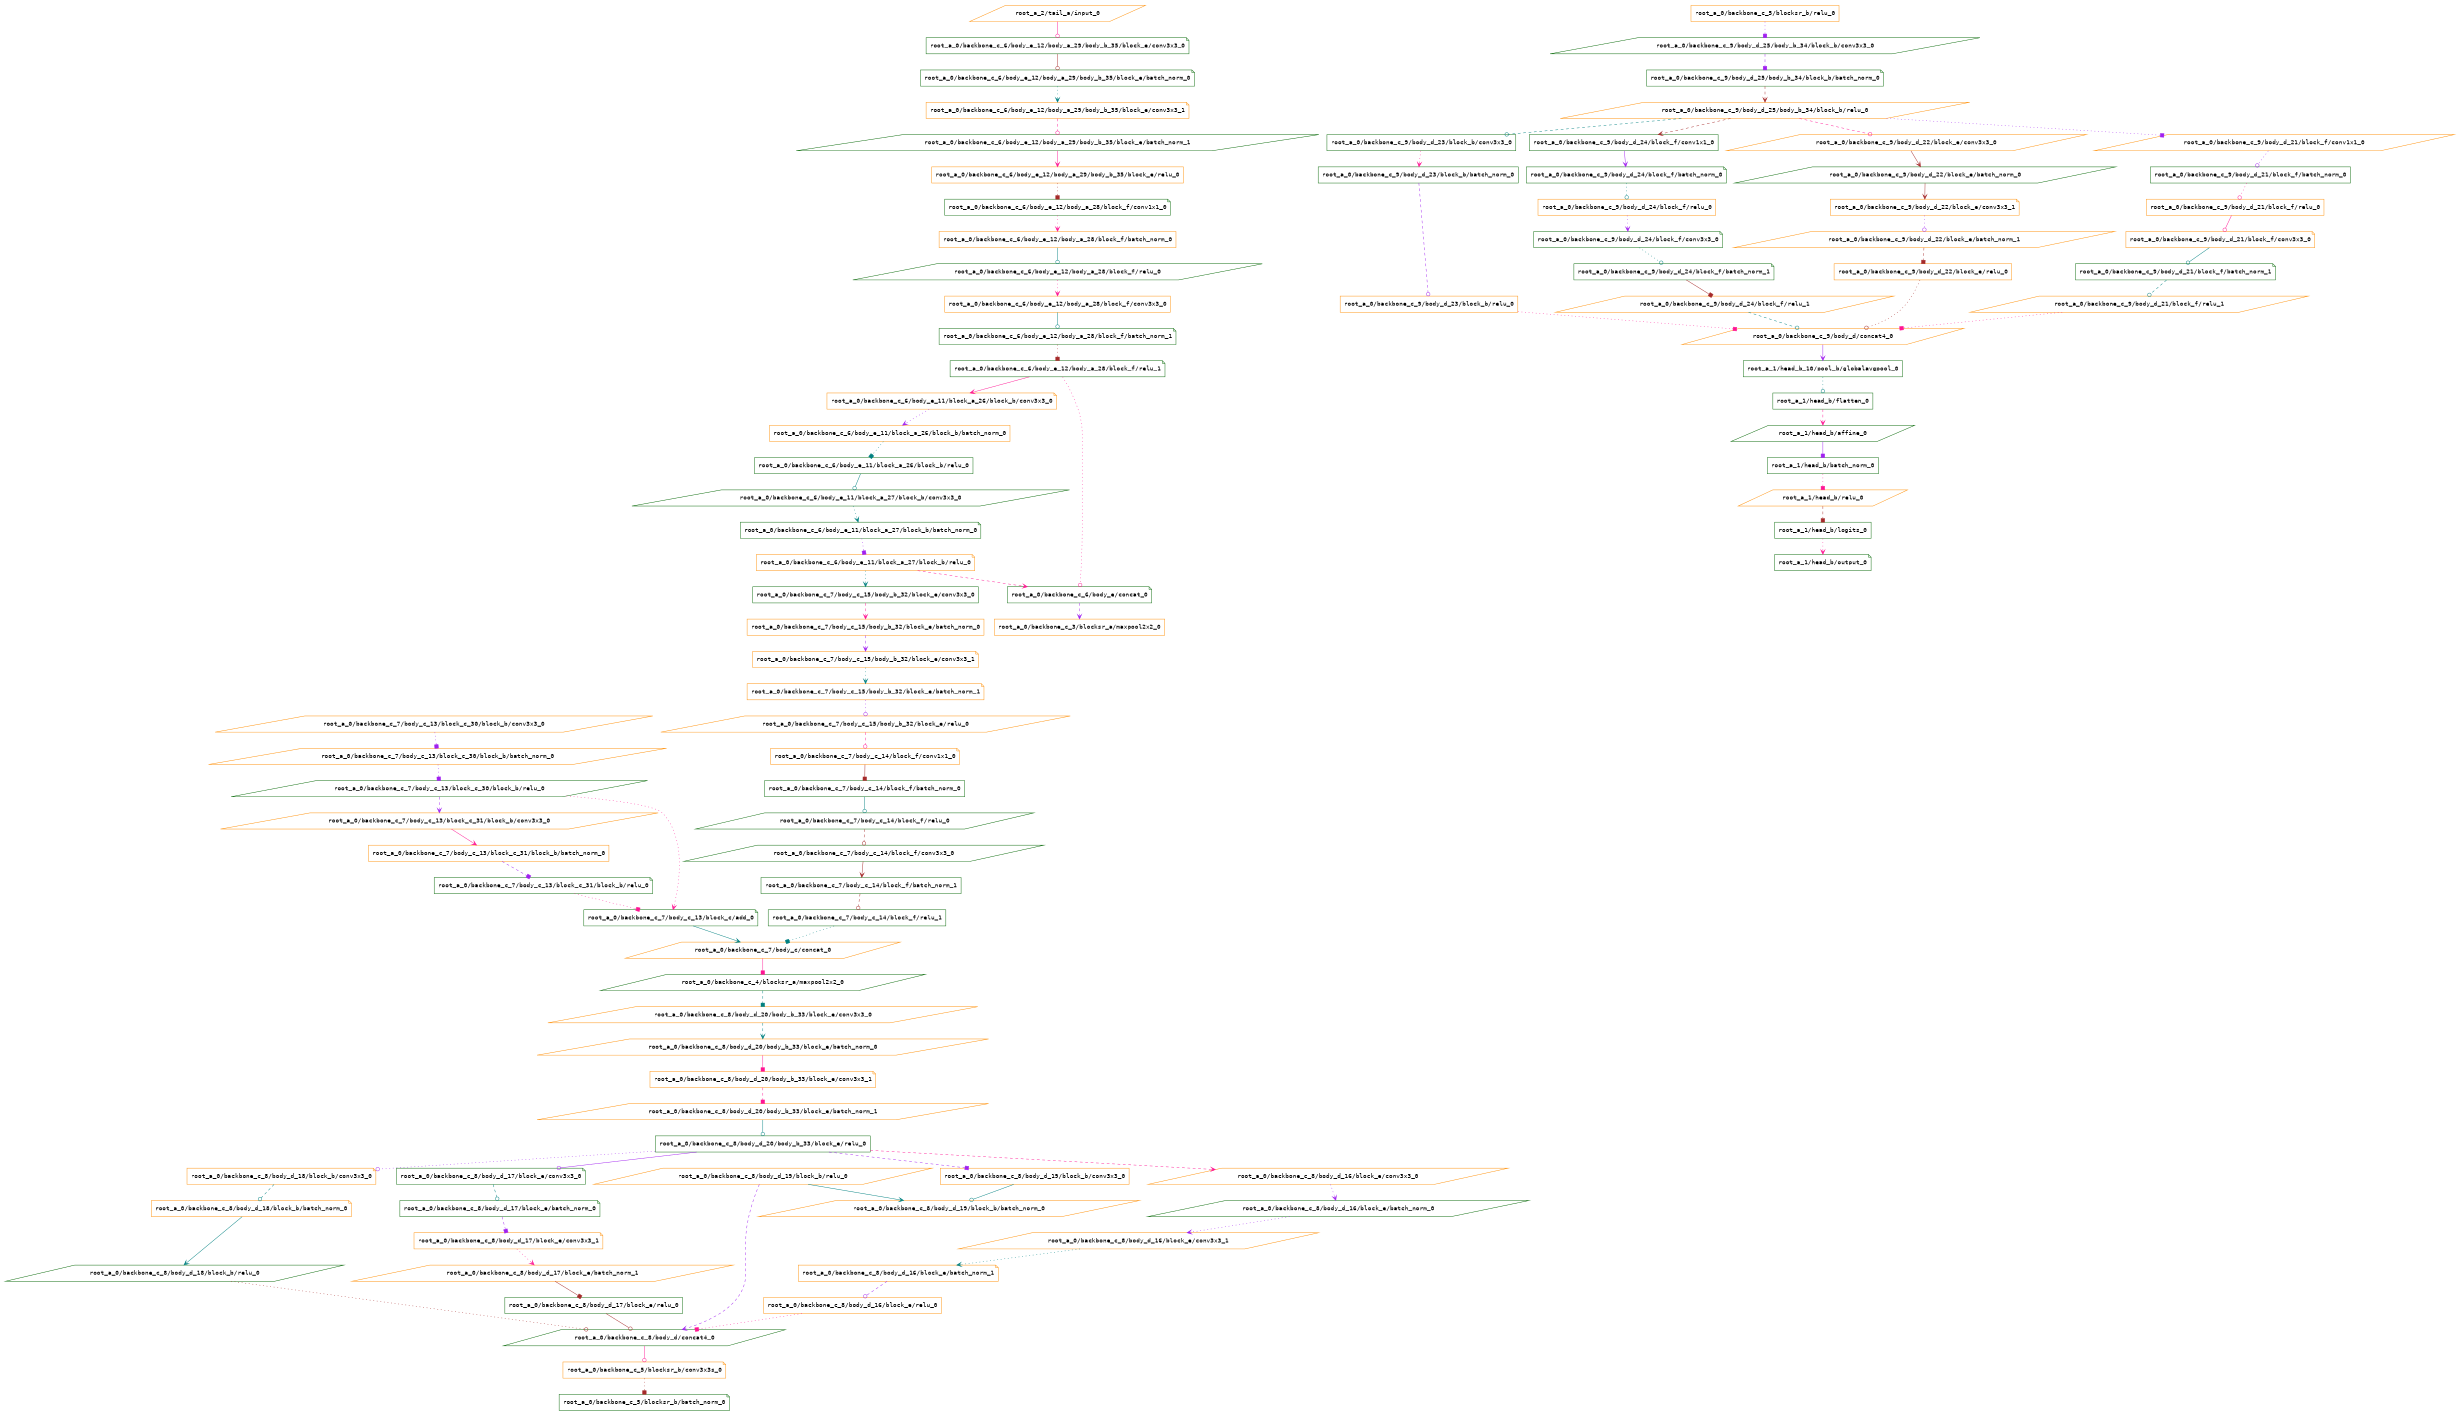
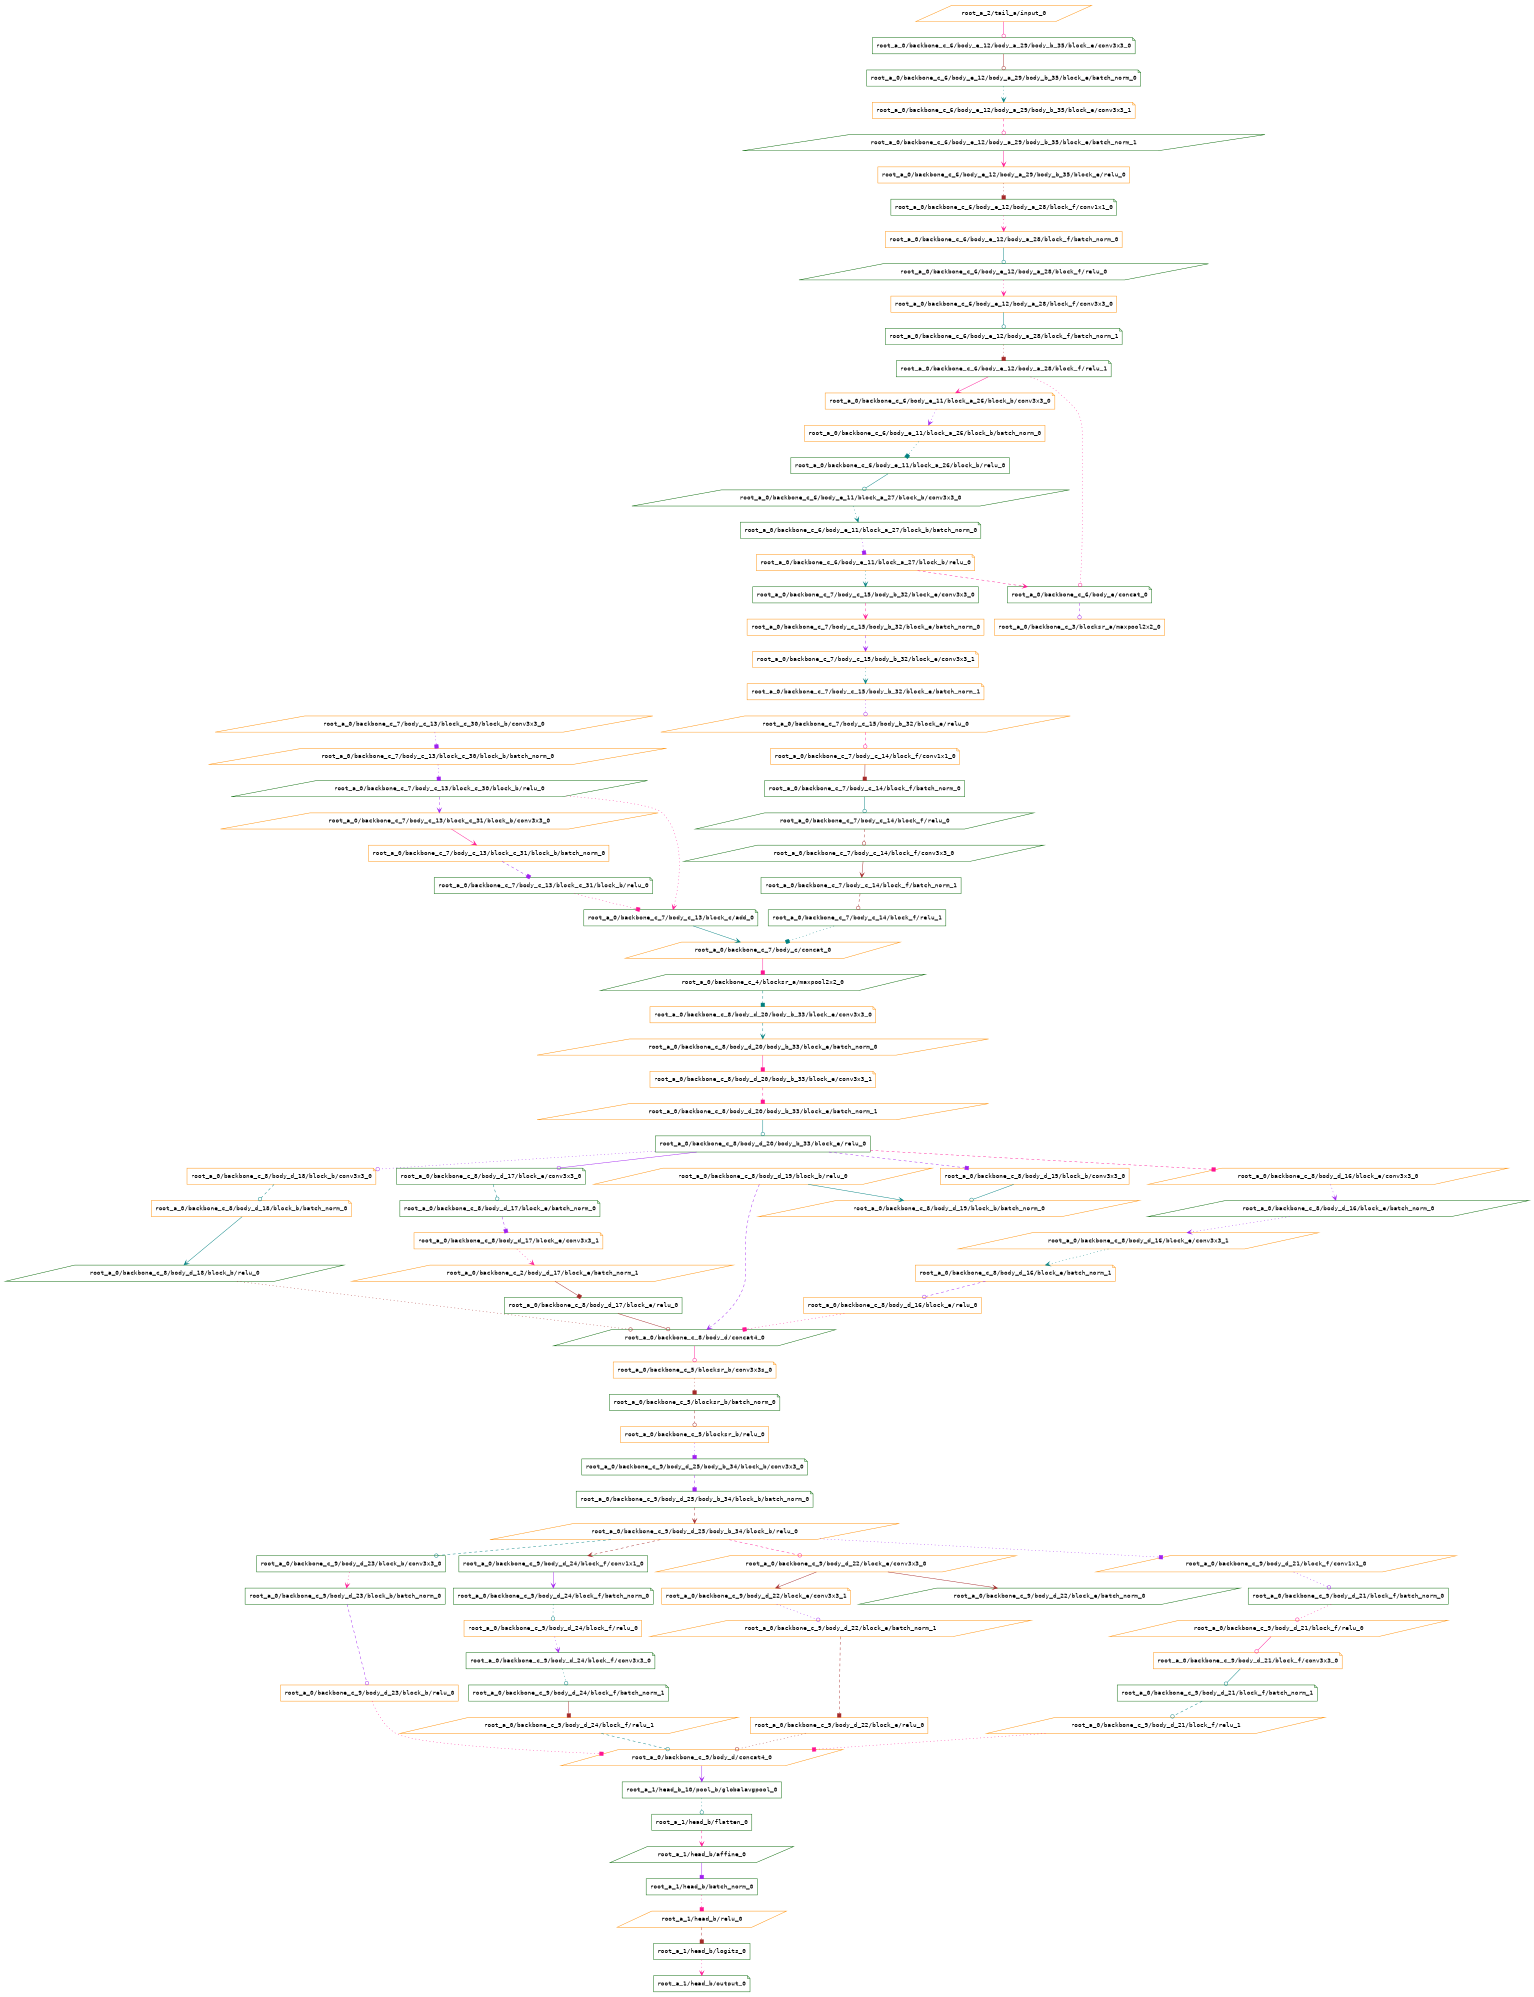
(1765, 46) -> (695, 1467)
(1925, 189) -> (798, 1579)
(2235, 207) -> (1279, 1628)
(1080, 609) -> (1080, 609)
(763, 1015) -> (763, 1015)
(1041, 1160) -> (1041, 1160)
(543, 1273) -> (543, 1273)
none -> (695, 1417)
